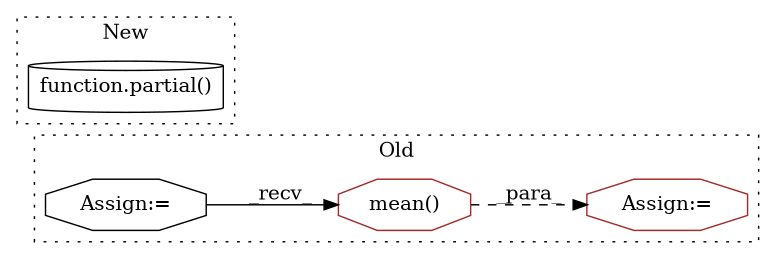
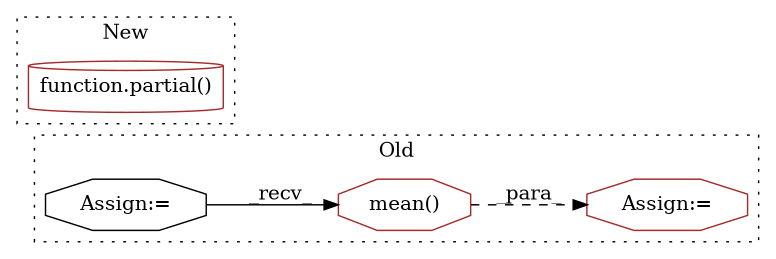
(126, 87) -> (126, 87)
